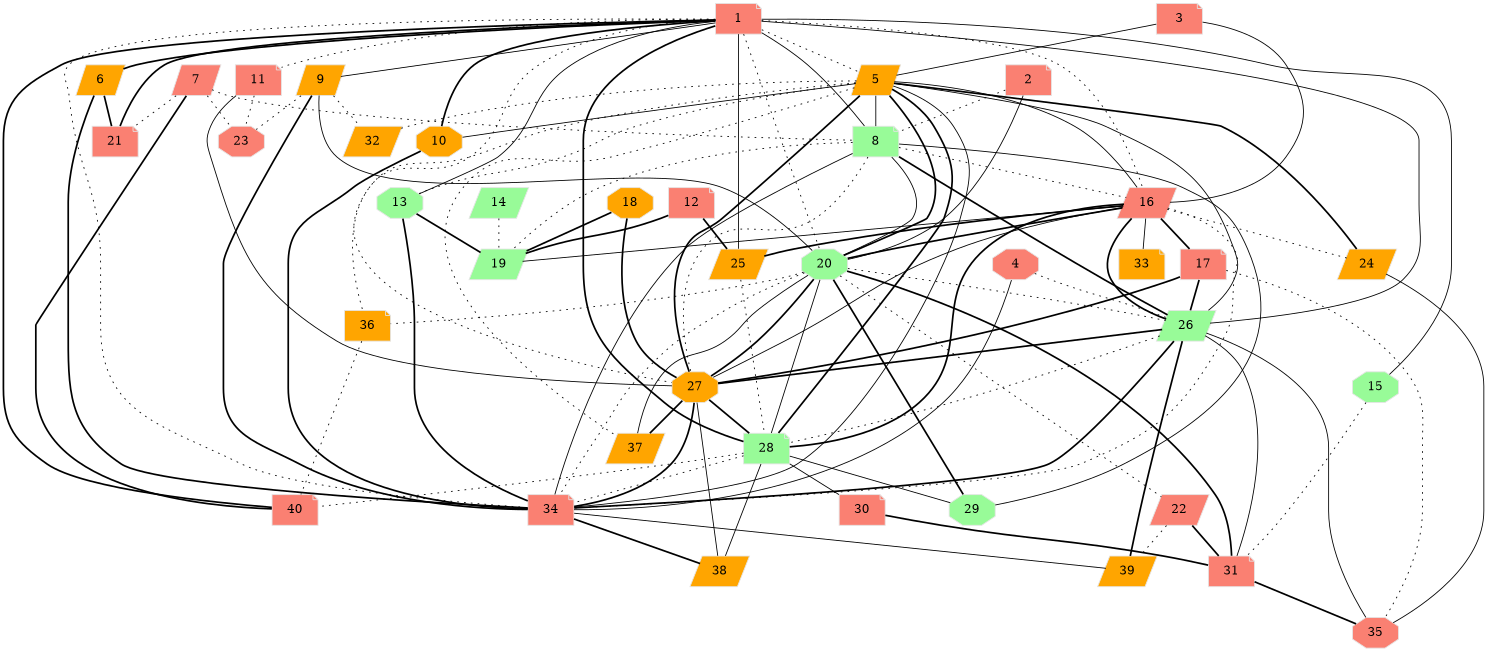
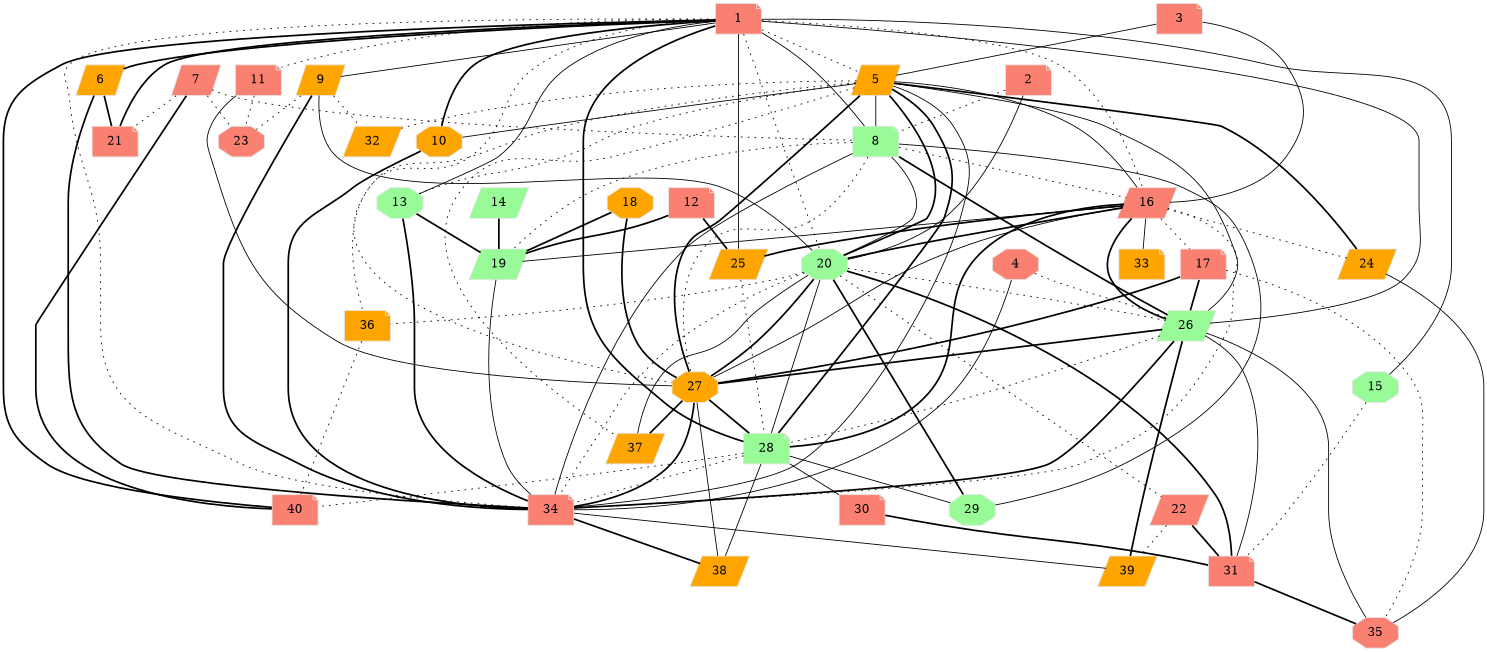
(499, 234) -> (499, 234)
(1175, 234) -> (1175, 234)
none -> (490, 392)
